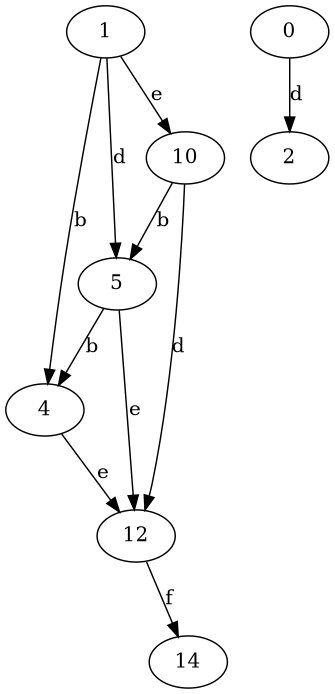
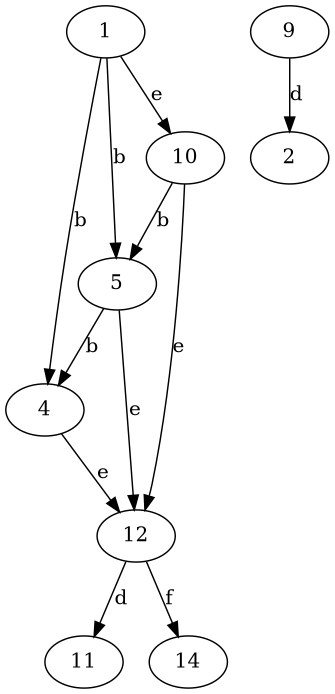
(290, 32) -> (290, 32)
(120, 158) -> (120, 158)
(179, 347) -> (179, 347)
none -> (84, 662)
